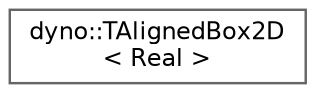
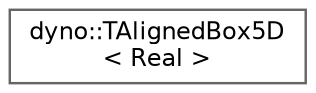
(158, 46) -> (158, 46)
